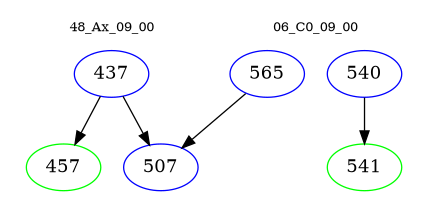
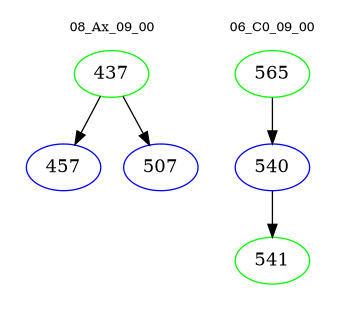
(112, 28) -> (112, 28)
(112, 74) -> (112, 74)
(267, 74) -> (272, 74)
(228, 108) -> (272, 114)
(64, 167) -> (64, 167)
